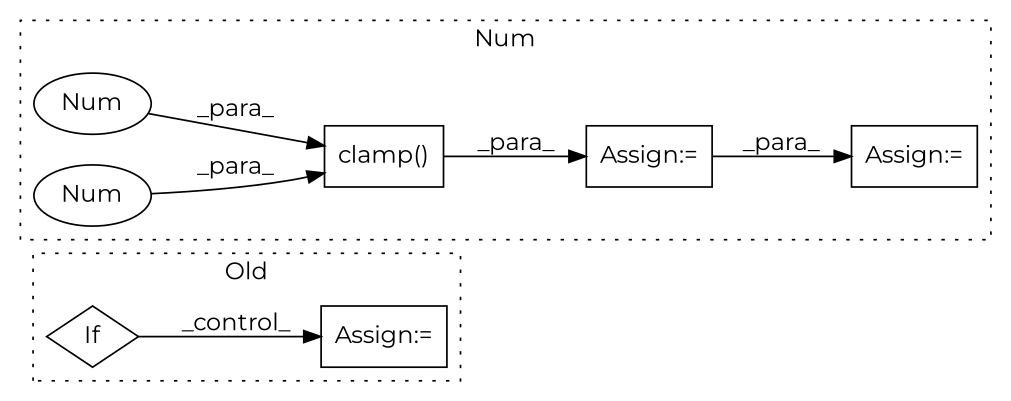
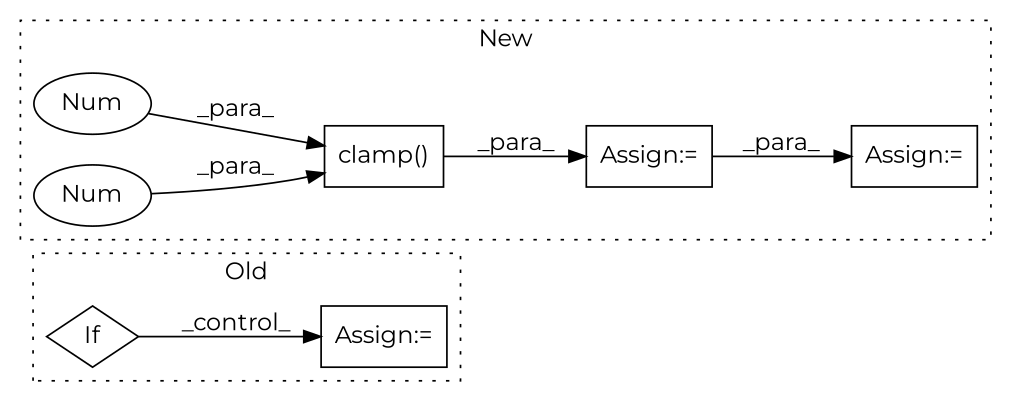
(506, 40) -> (506, 40)
